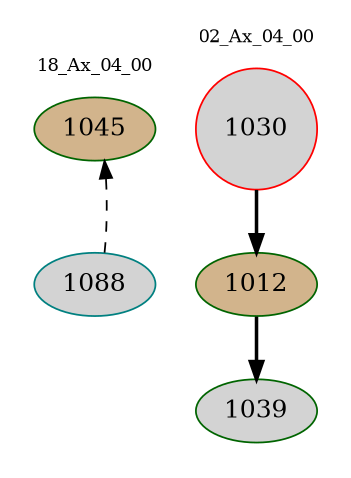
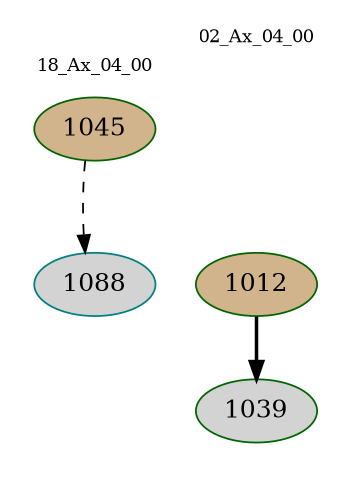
(257, 129) -> none
(107, 216) -> (83, 198)
